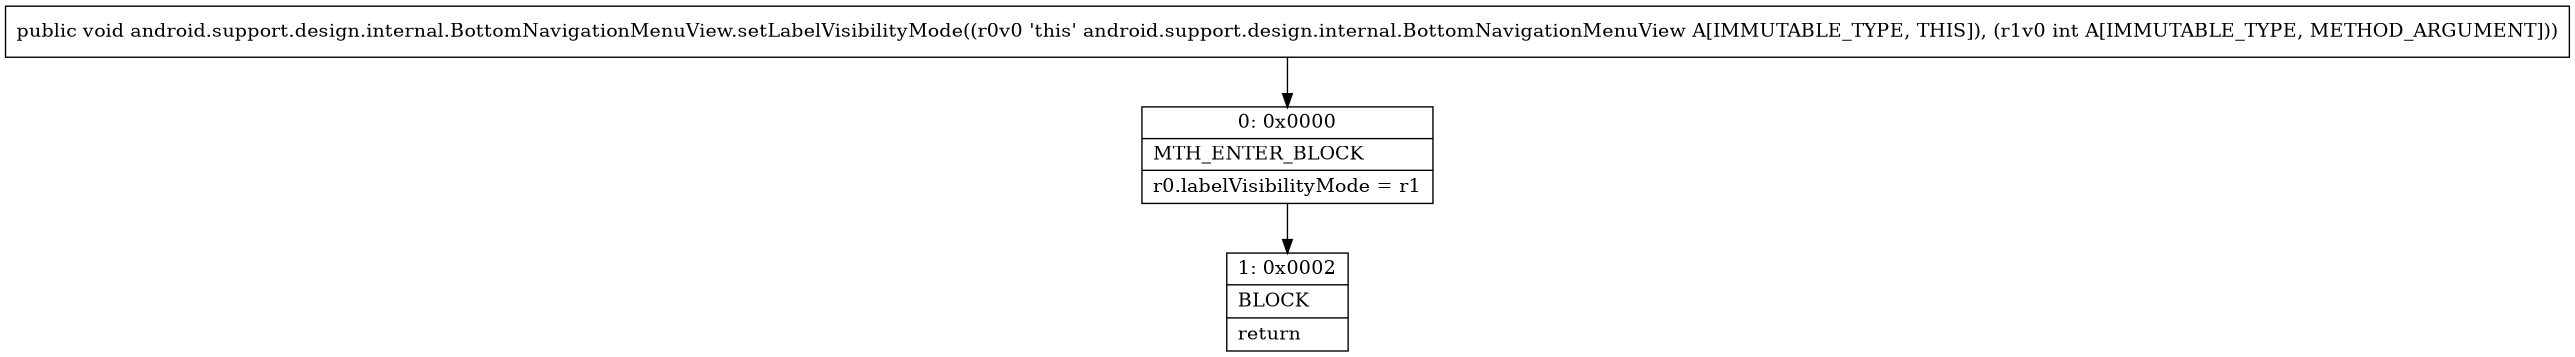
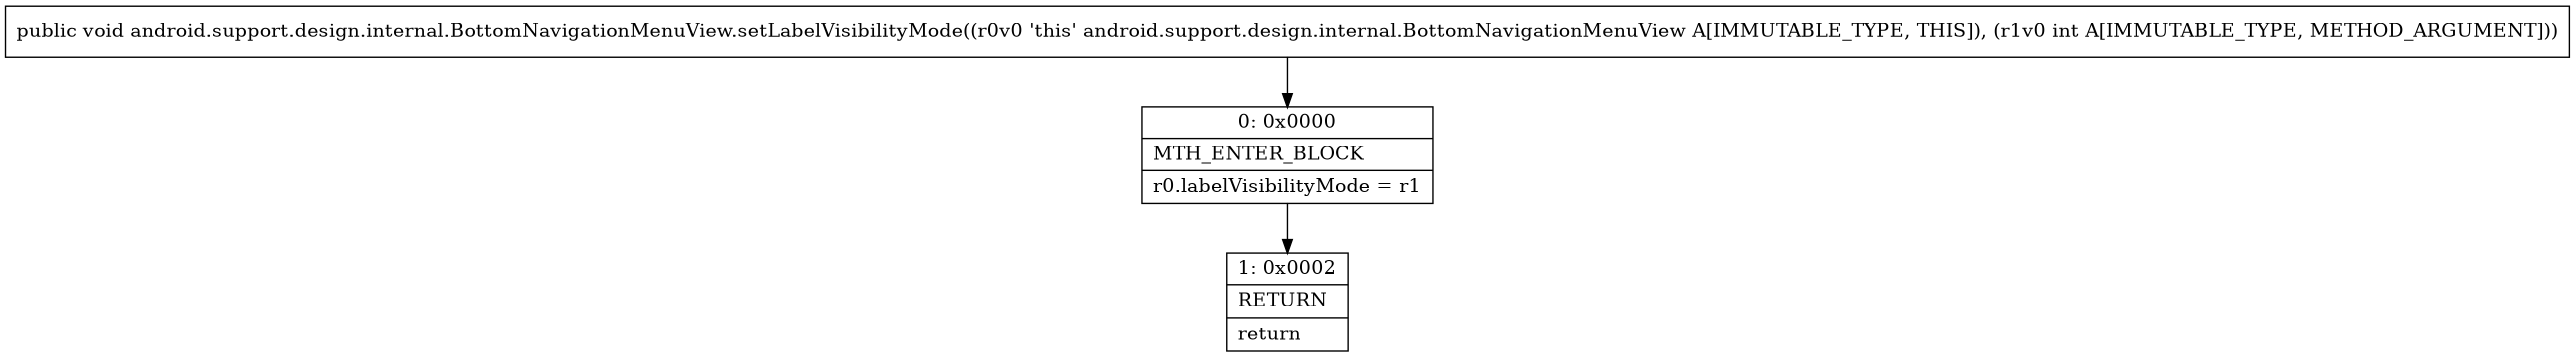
(1274, 301) -> (1283, 301)
